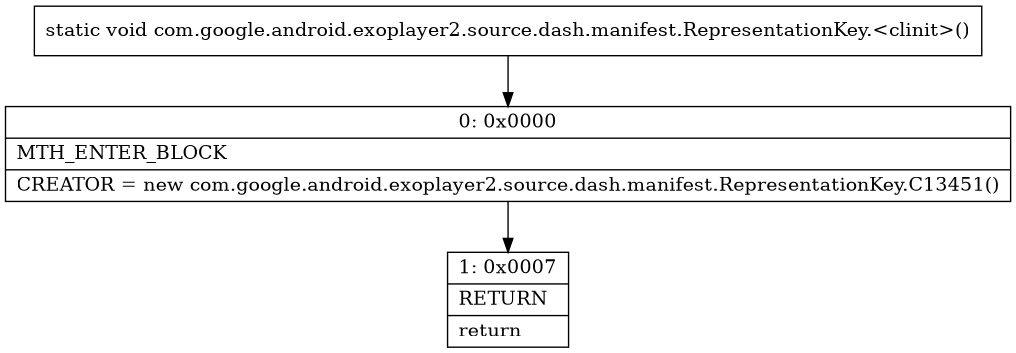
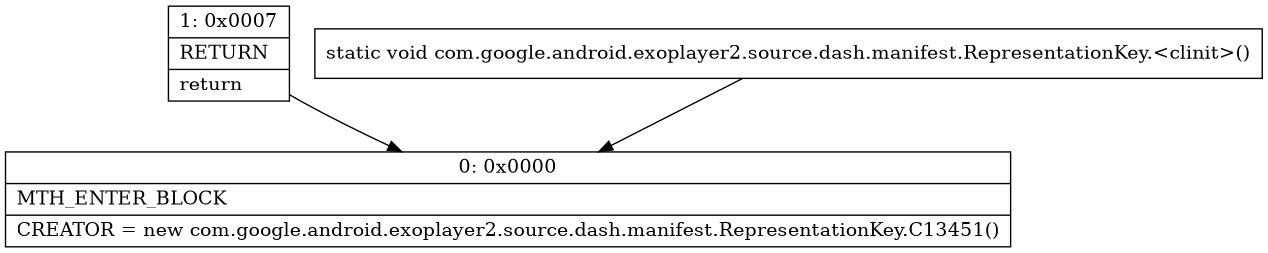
(508, 220) -> (339, 121)
